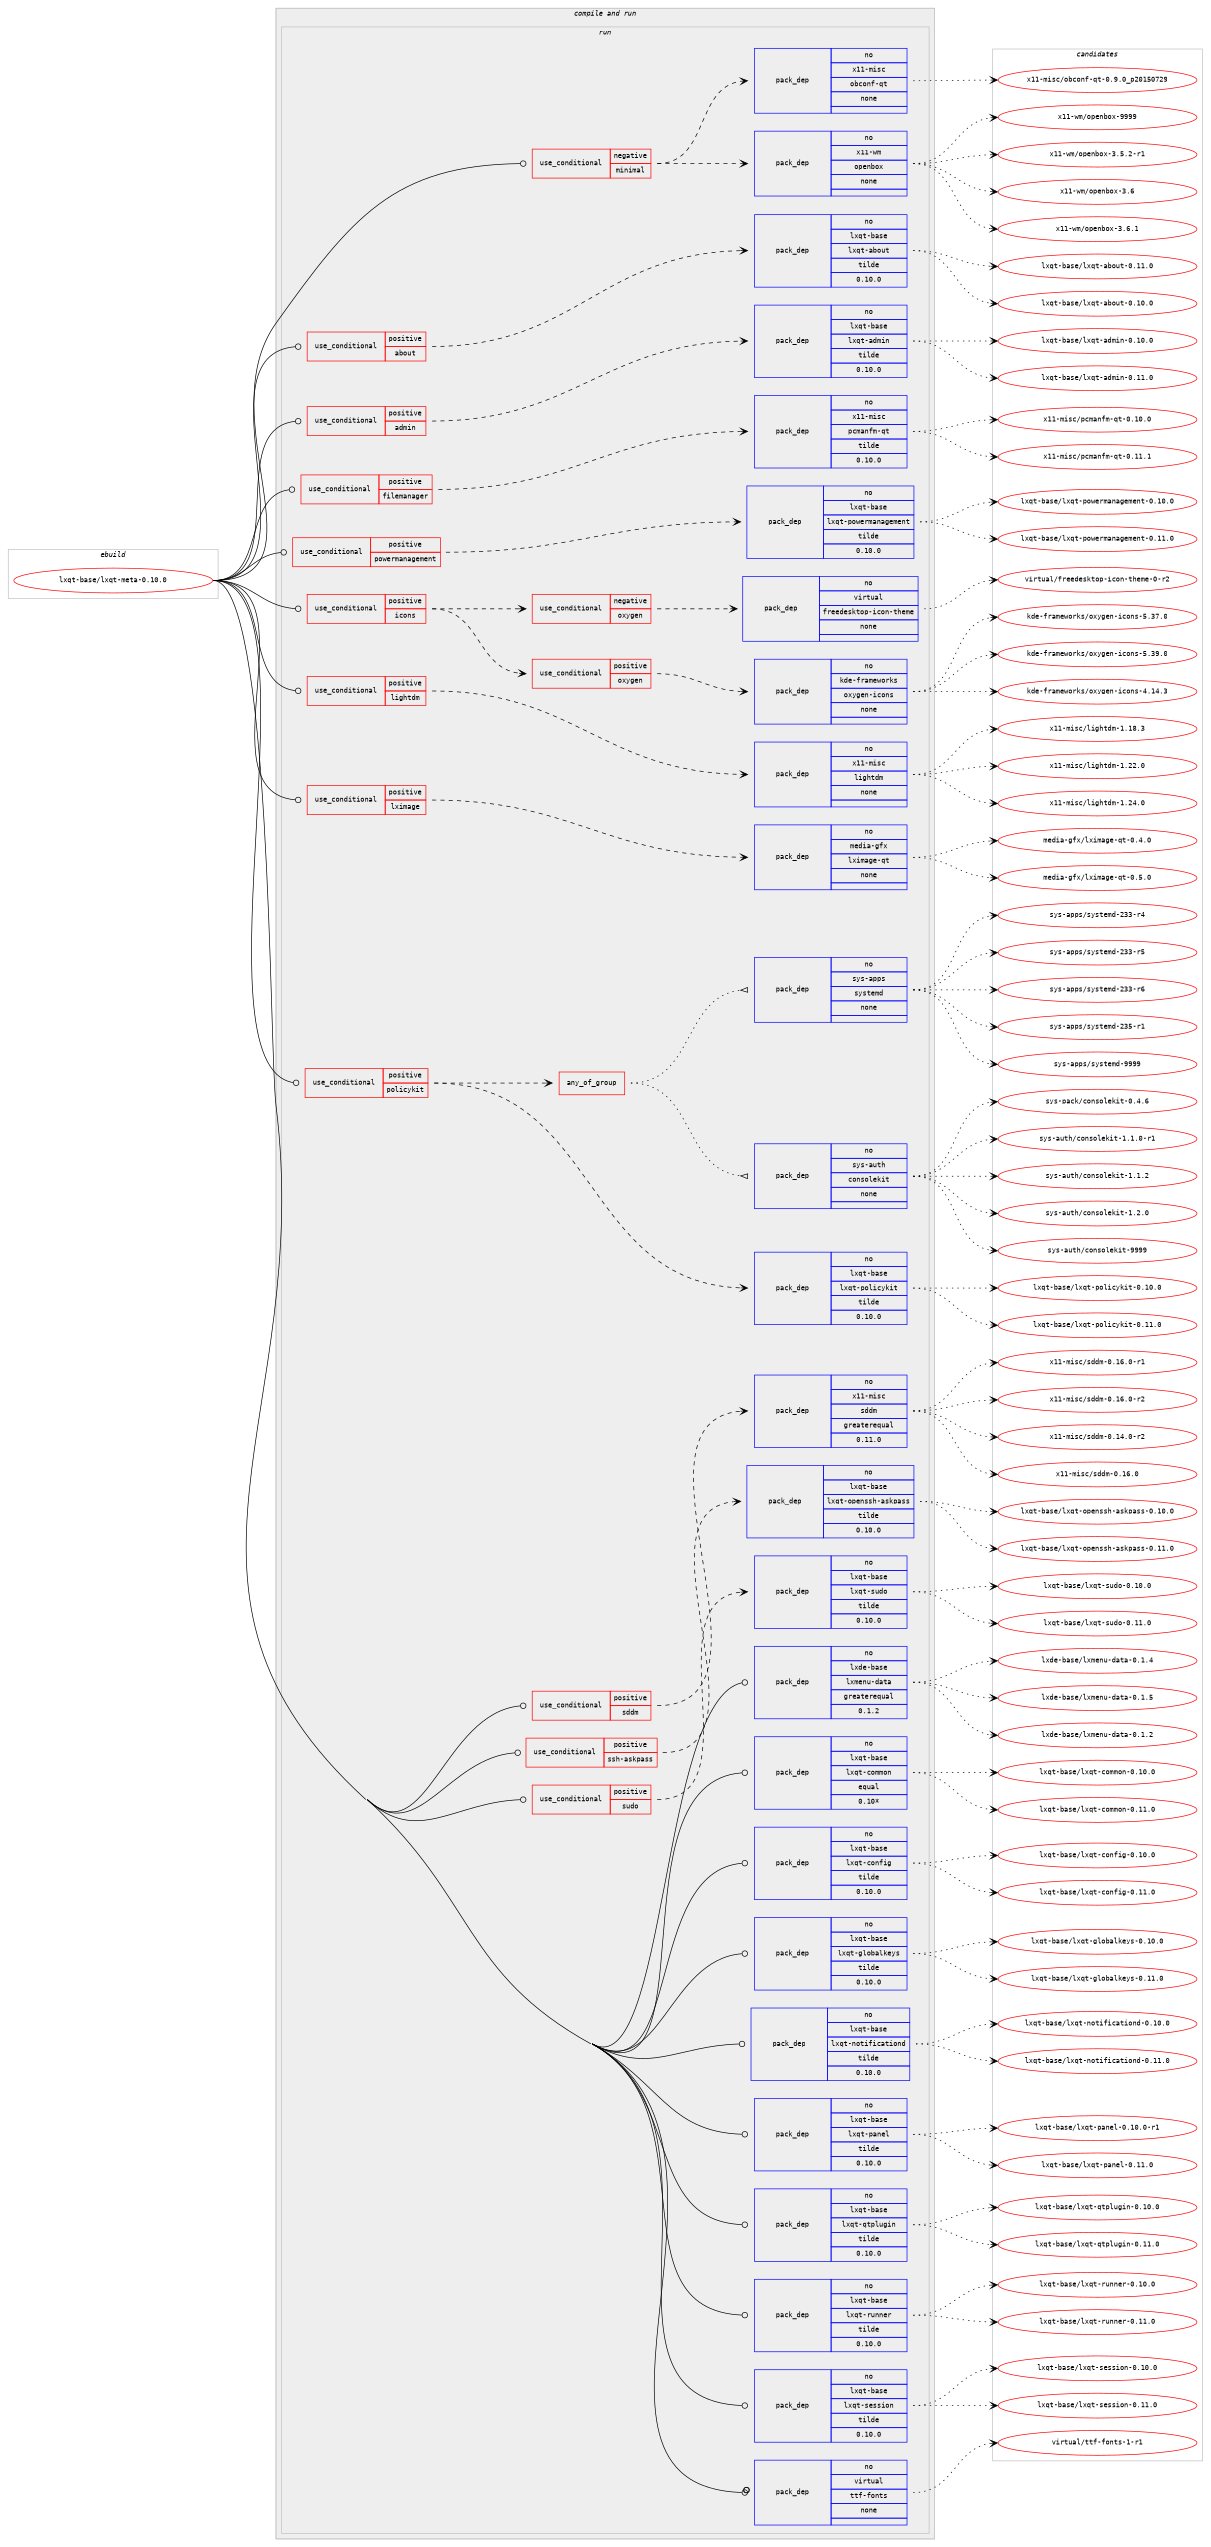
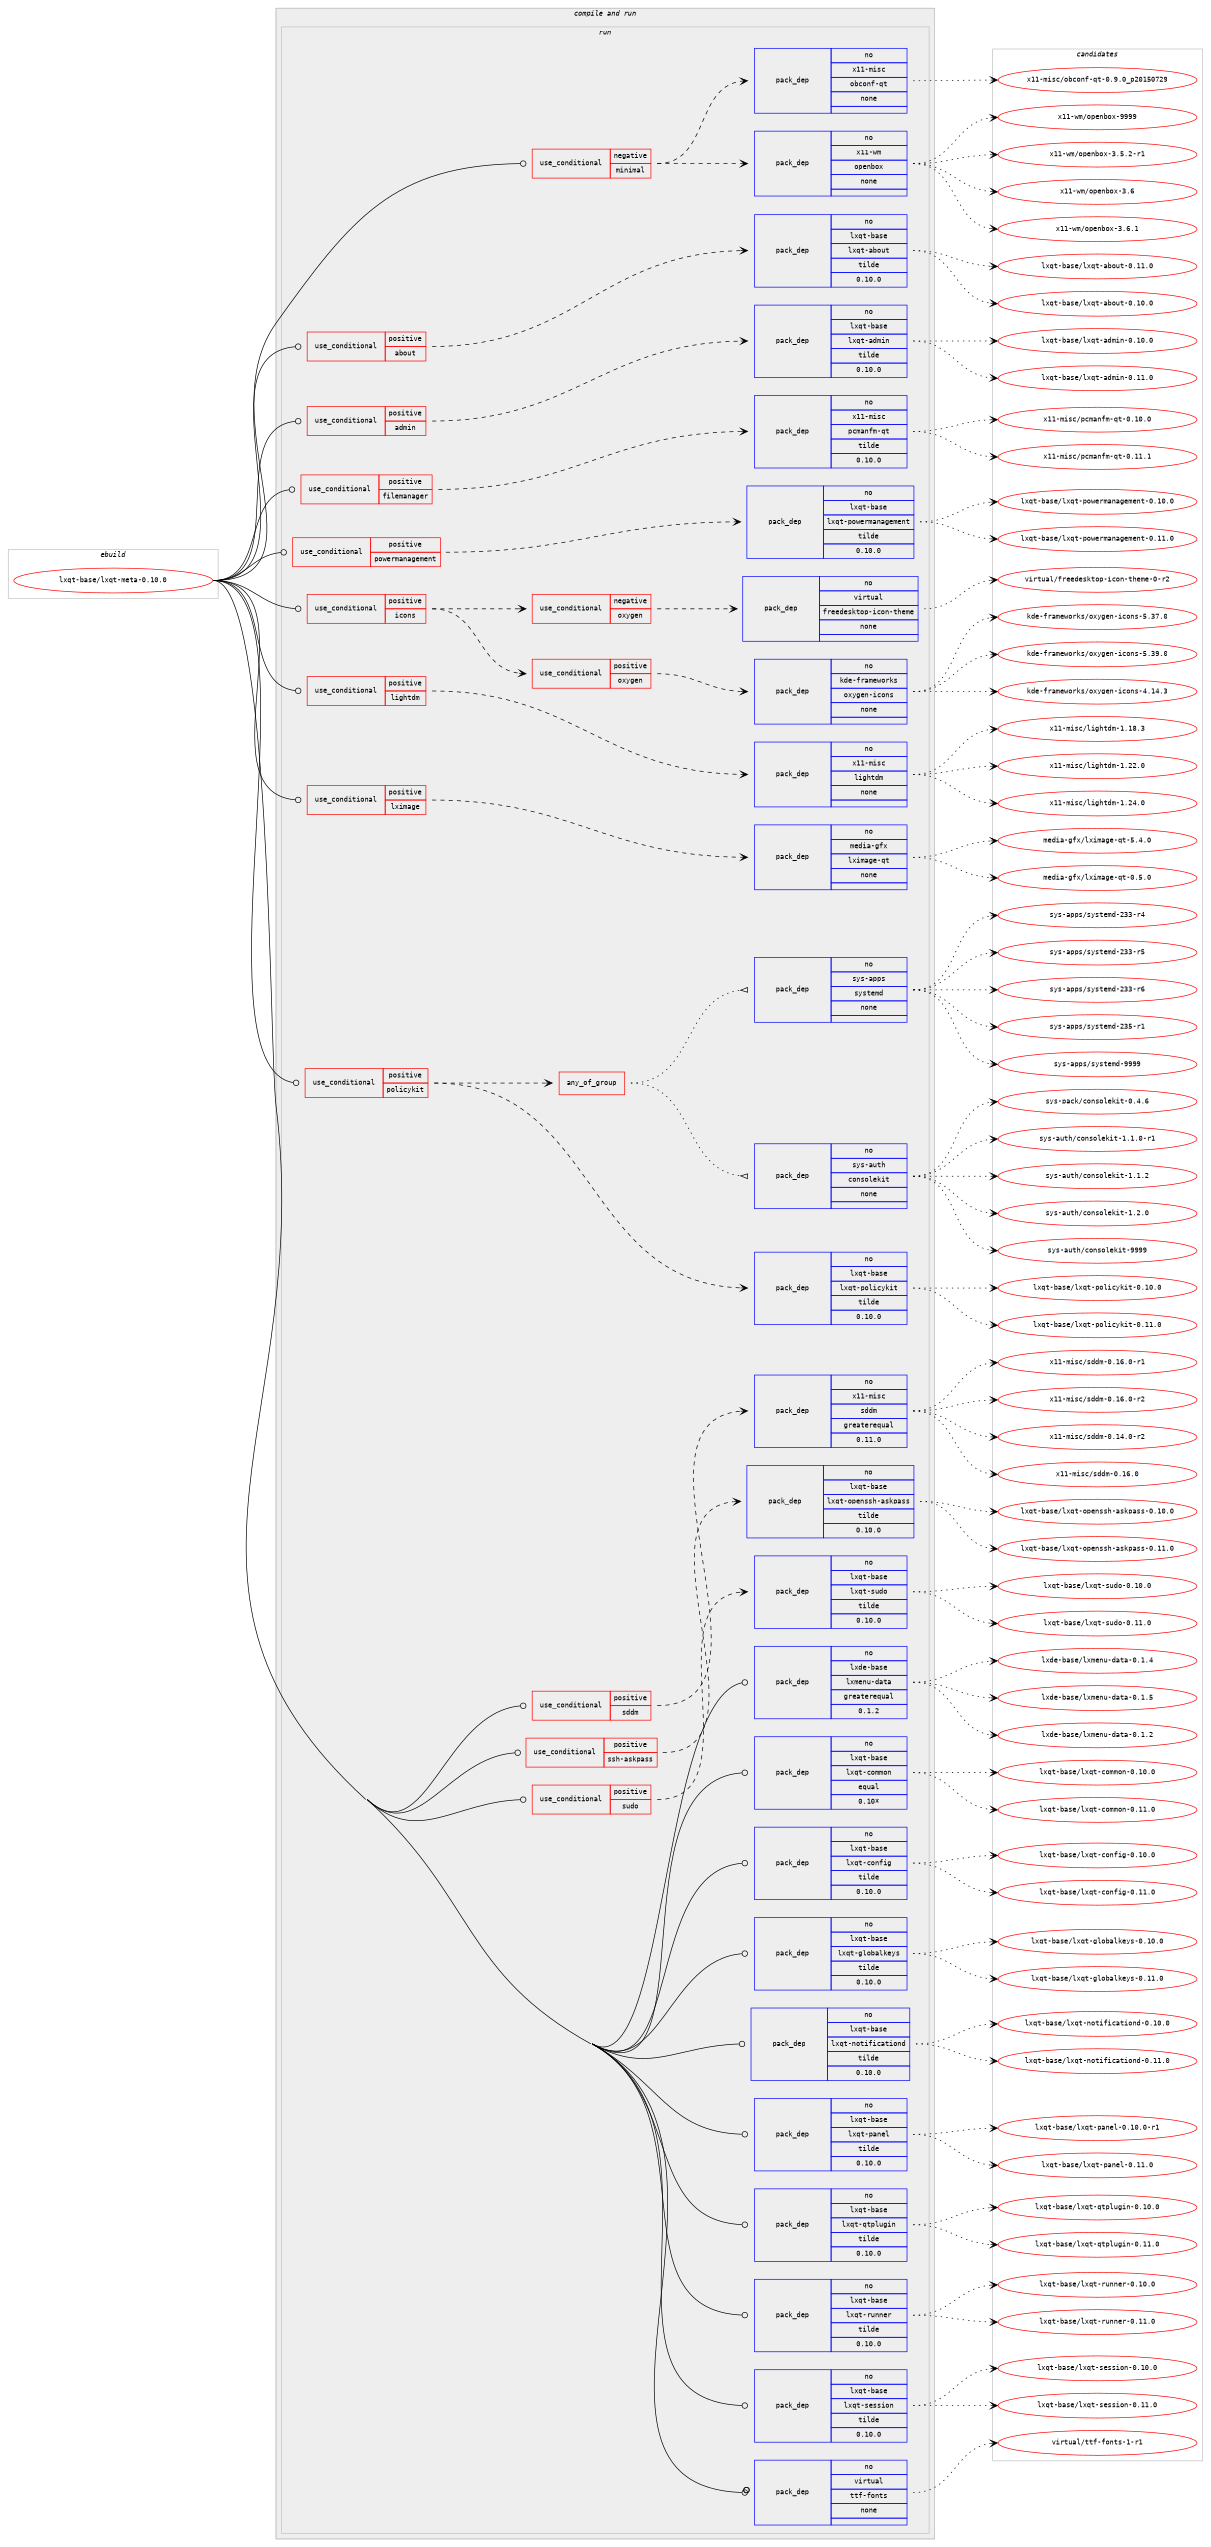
(1098, 841) -> (1098, 841)
